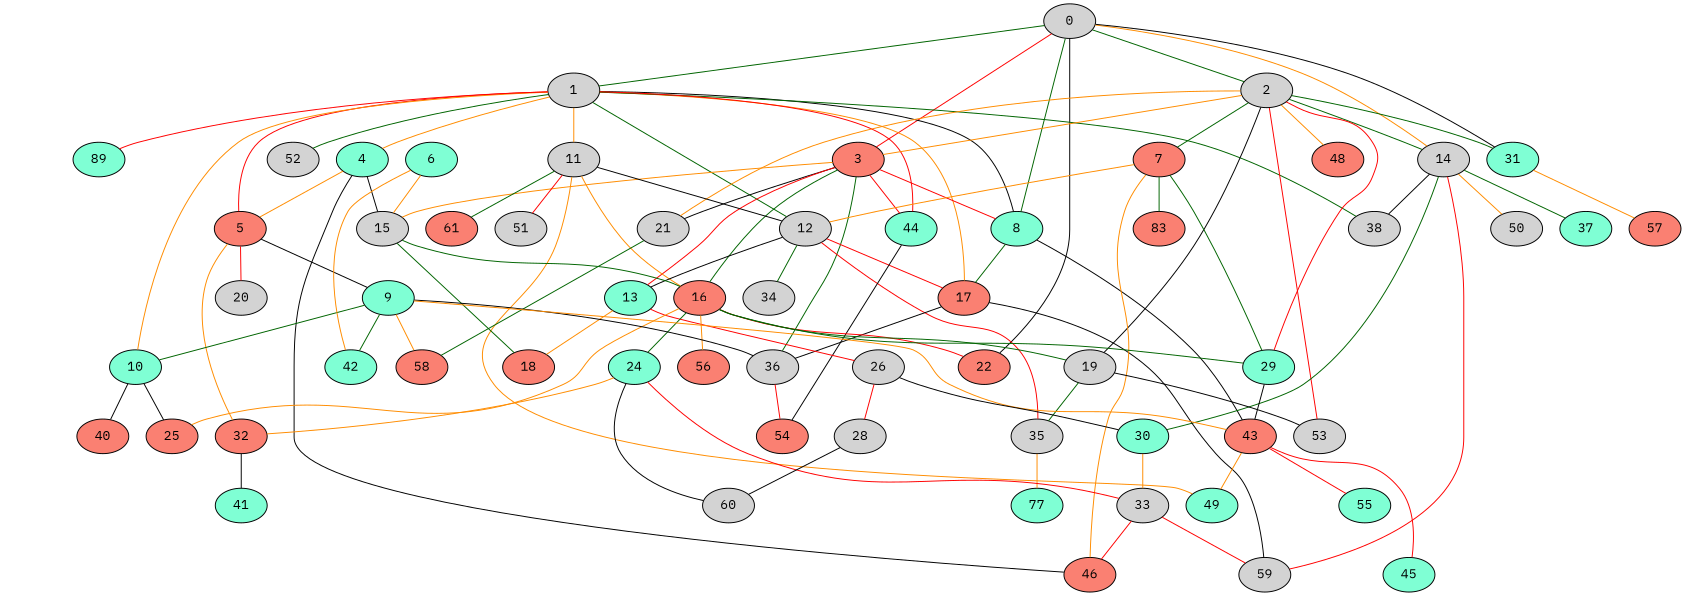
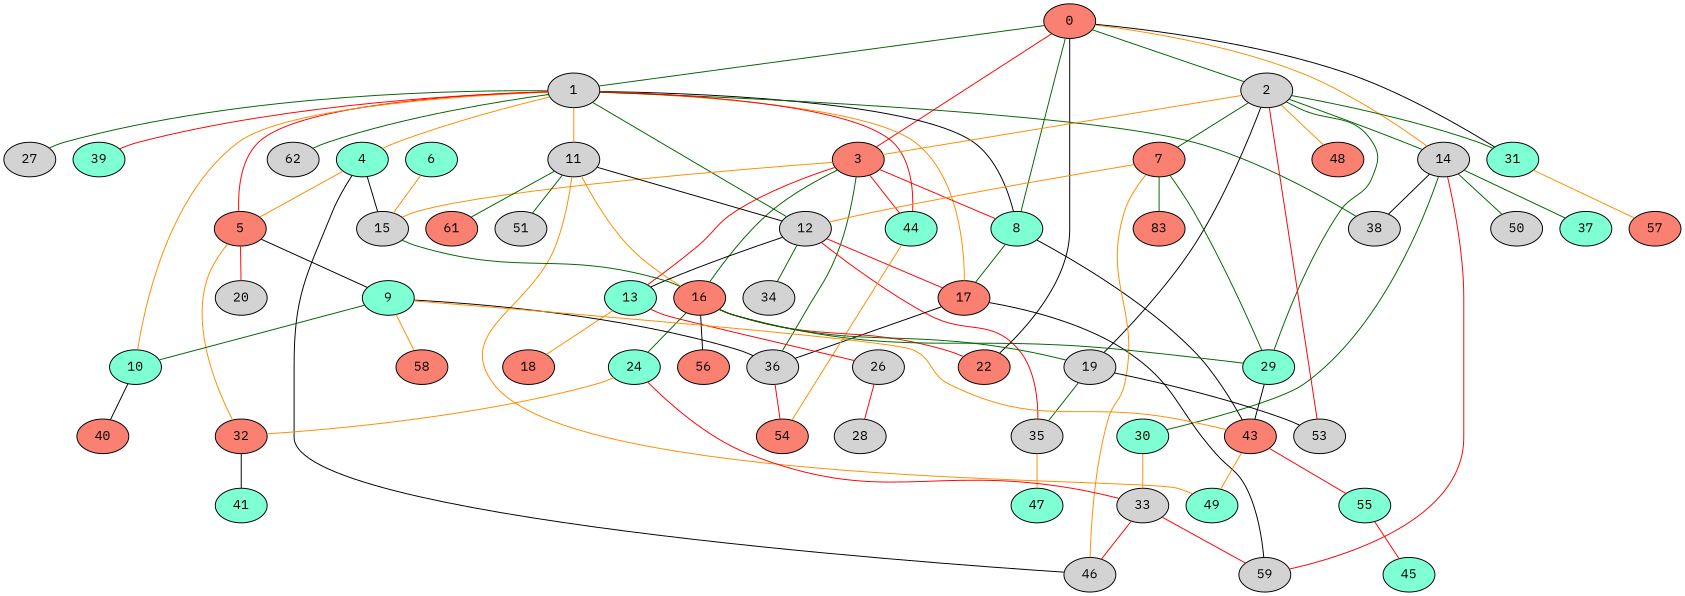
(1070, 21) -> (1070, 21)
none -> (30, 160)
(99, 160) -> (99, 160)
(293, 160) -> (293, 160)
(1480, 194) -> (1480, 194)
(546, 196) -> (546, 196)
(1350, 201) -> (1350, 201)
(663, 229) -> none
(453, 295) -> none
(849, 328) -> (849, 328)
(702, 333) -> (702, 333)
(351, 367) -> none
(964, 397) -> none
(172, 436) -> none
(1373, 468) -> (1388, 541)
(729, 506) -> none
(1037, 506) -> (1037, 506)
(1090, 575) -> (1090, 575)
